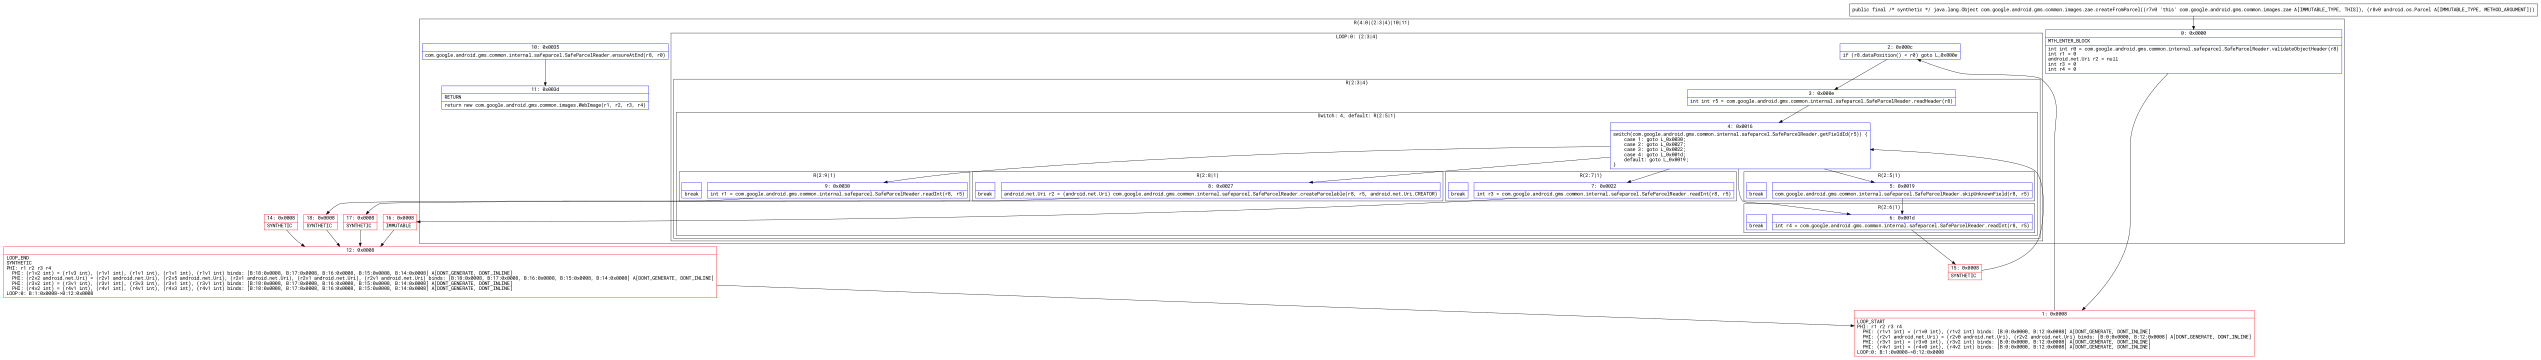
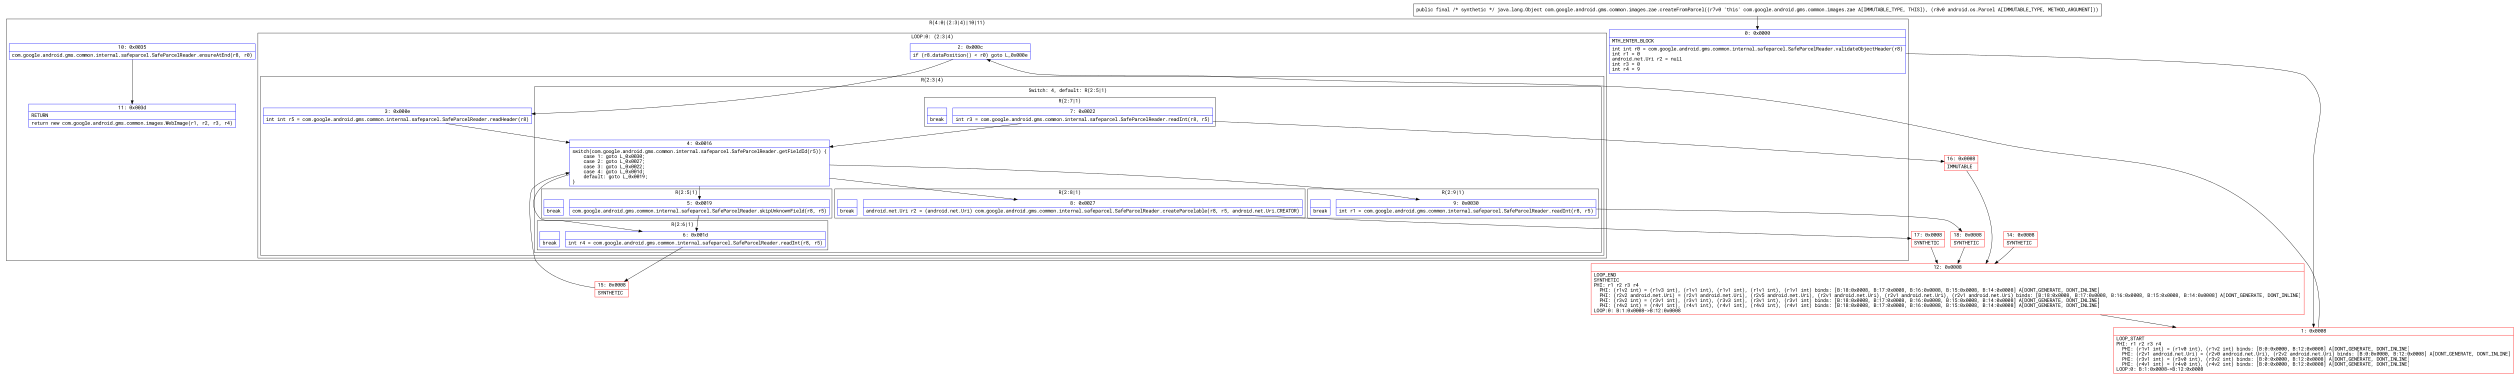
(2062, 69) -> (1626, 69)
(1650, 175) -> (927, 135)
